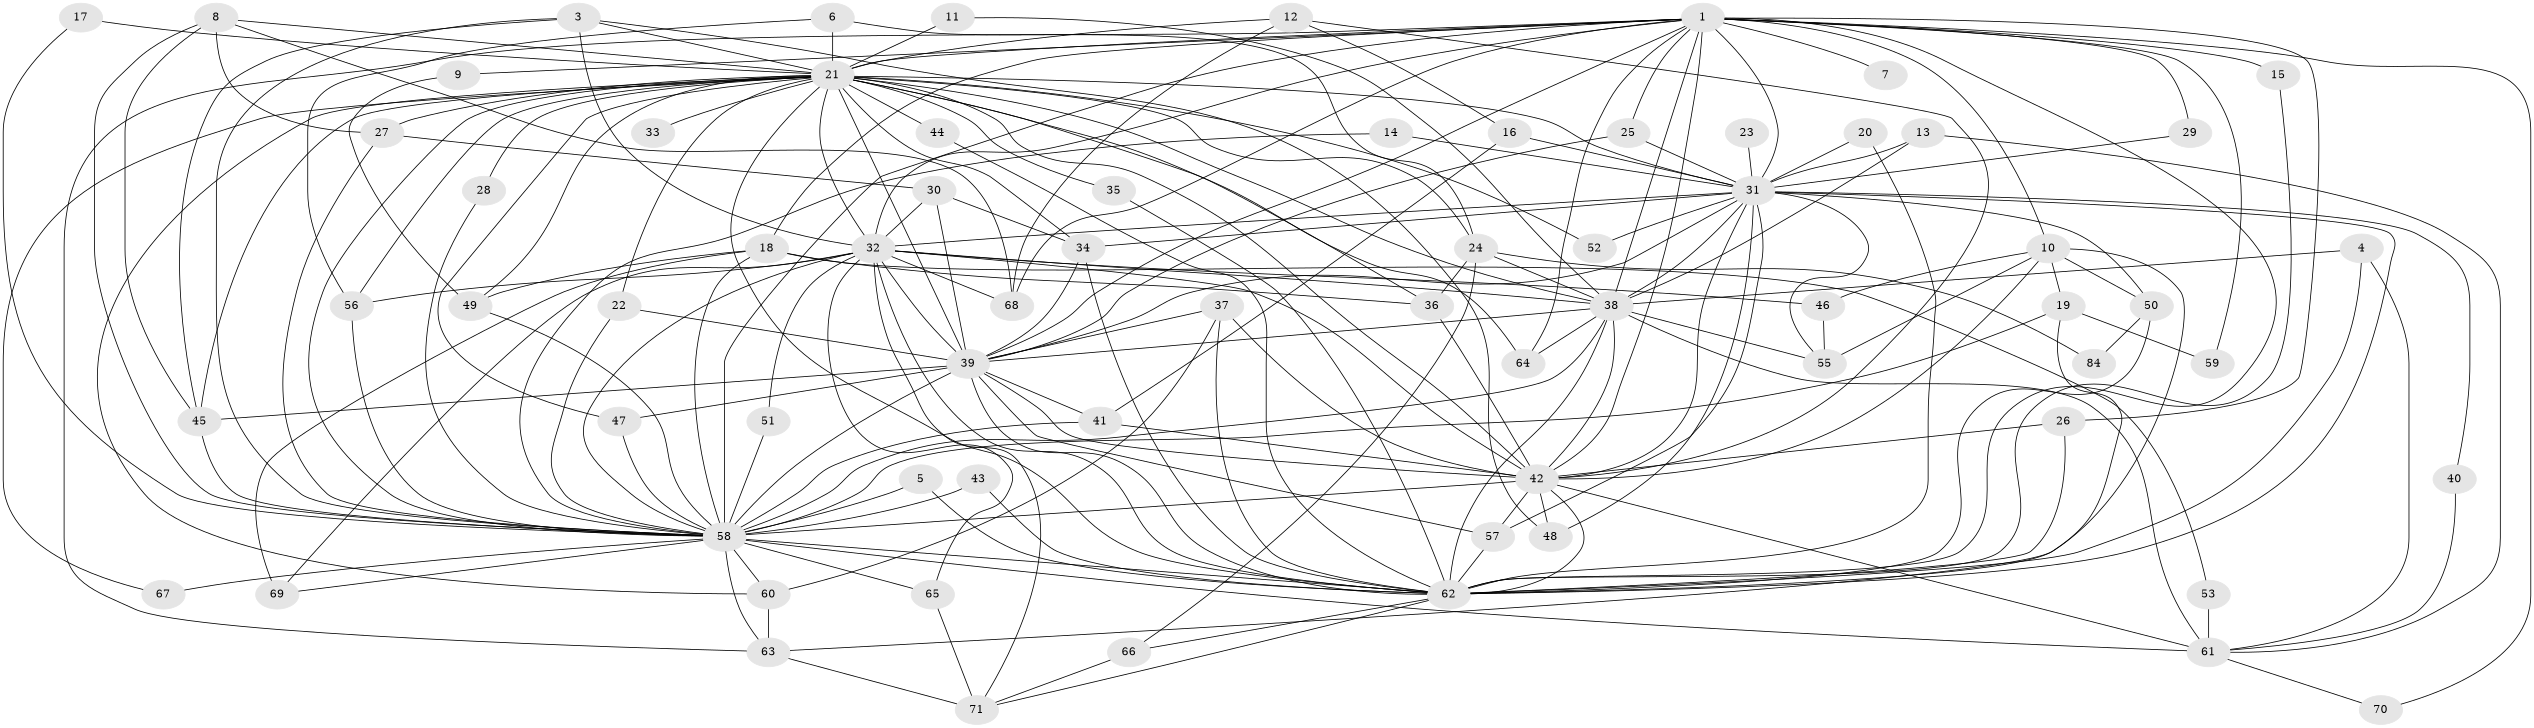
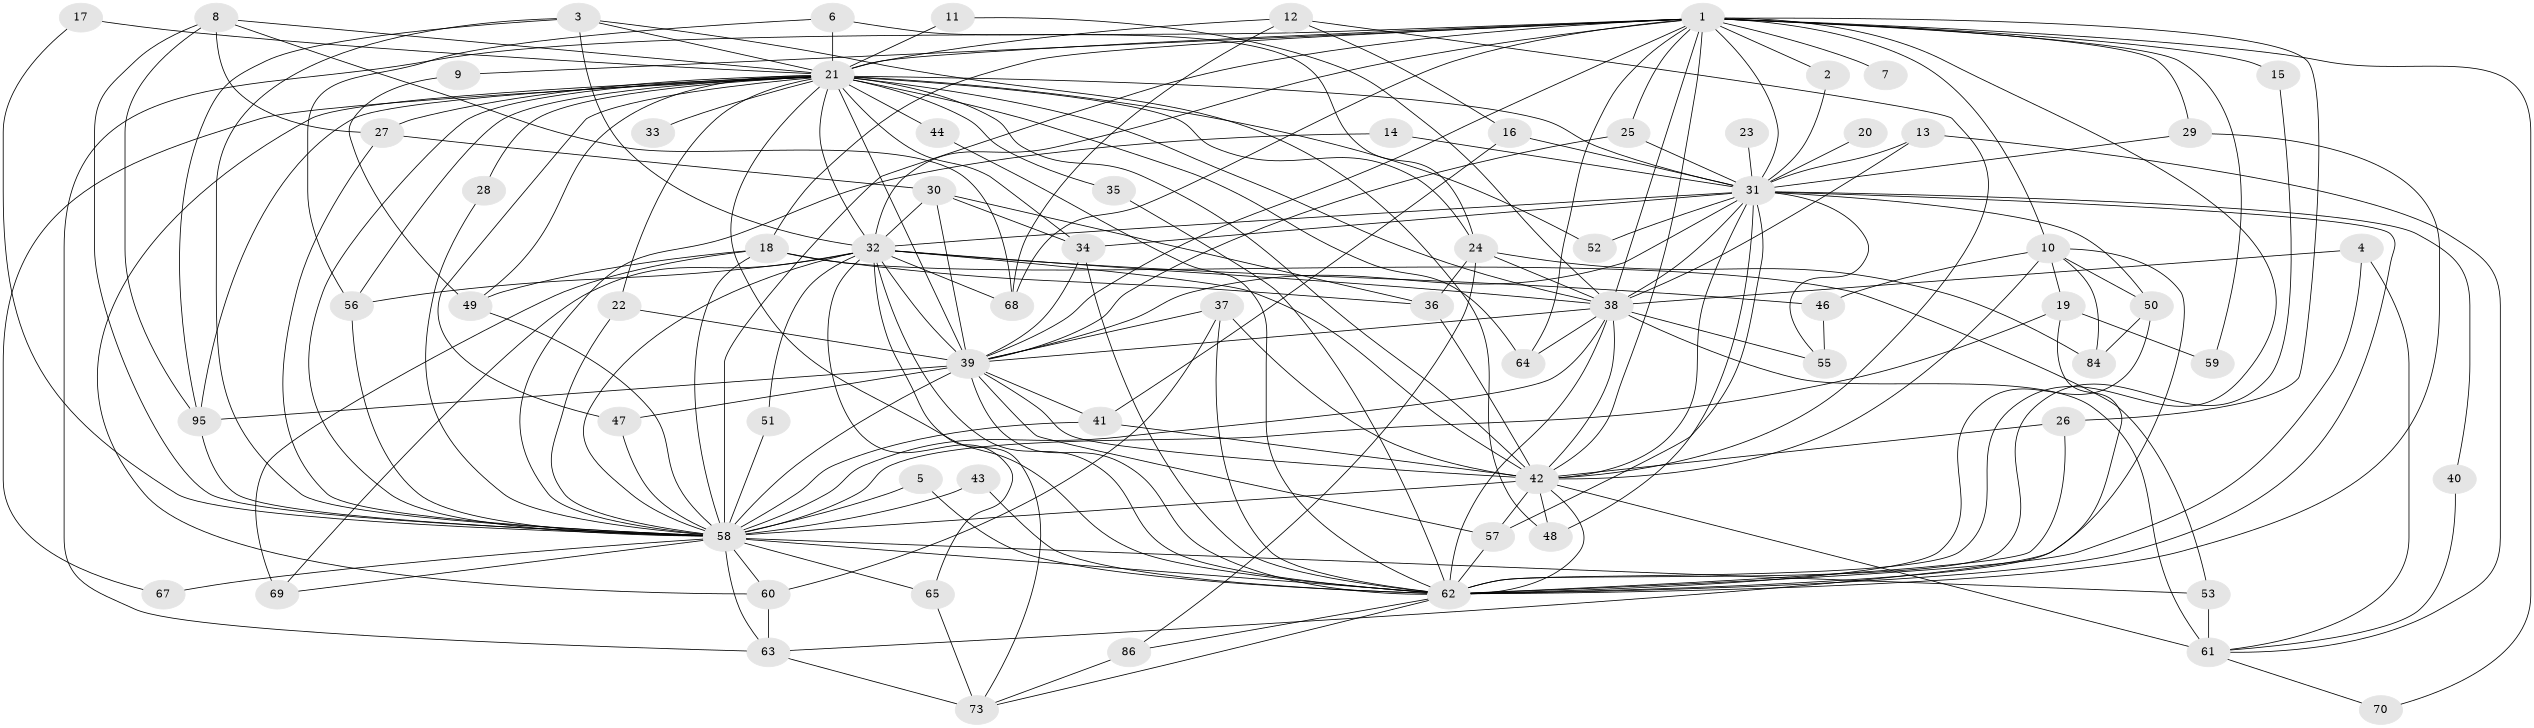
none -> (1828, 75)
(1147, 155) -> (1195, 251)
(1941, 304) -> (2095, 298)
(200, 422) -> (200, 422)
(1881, 530) -> (2189, 549)
(1501, 615) -> (1430, 564)
(1129, 652) -> (1129, 652)
(977, 710) -> (977, 710)
